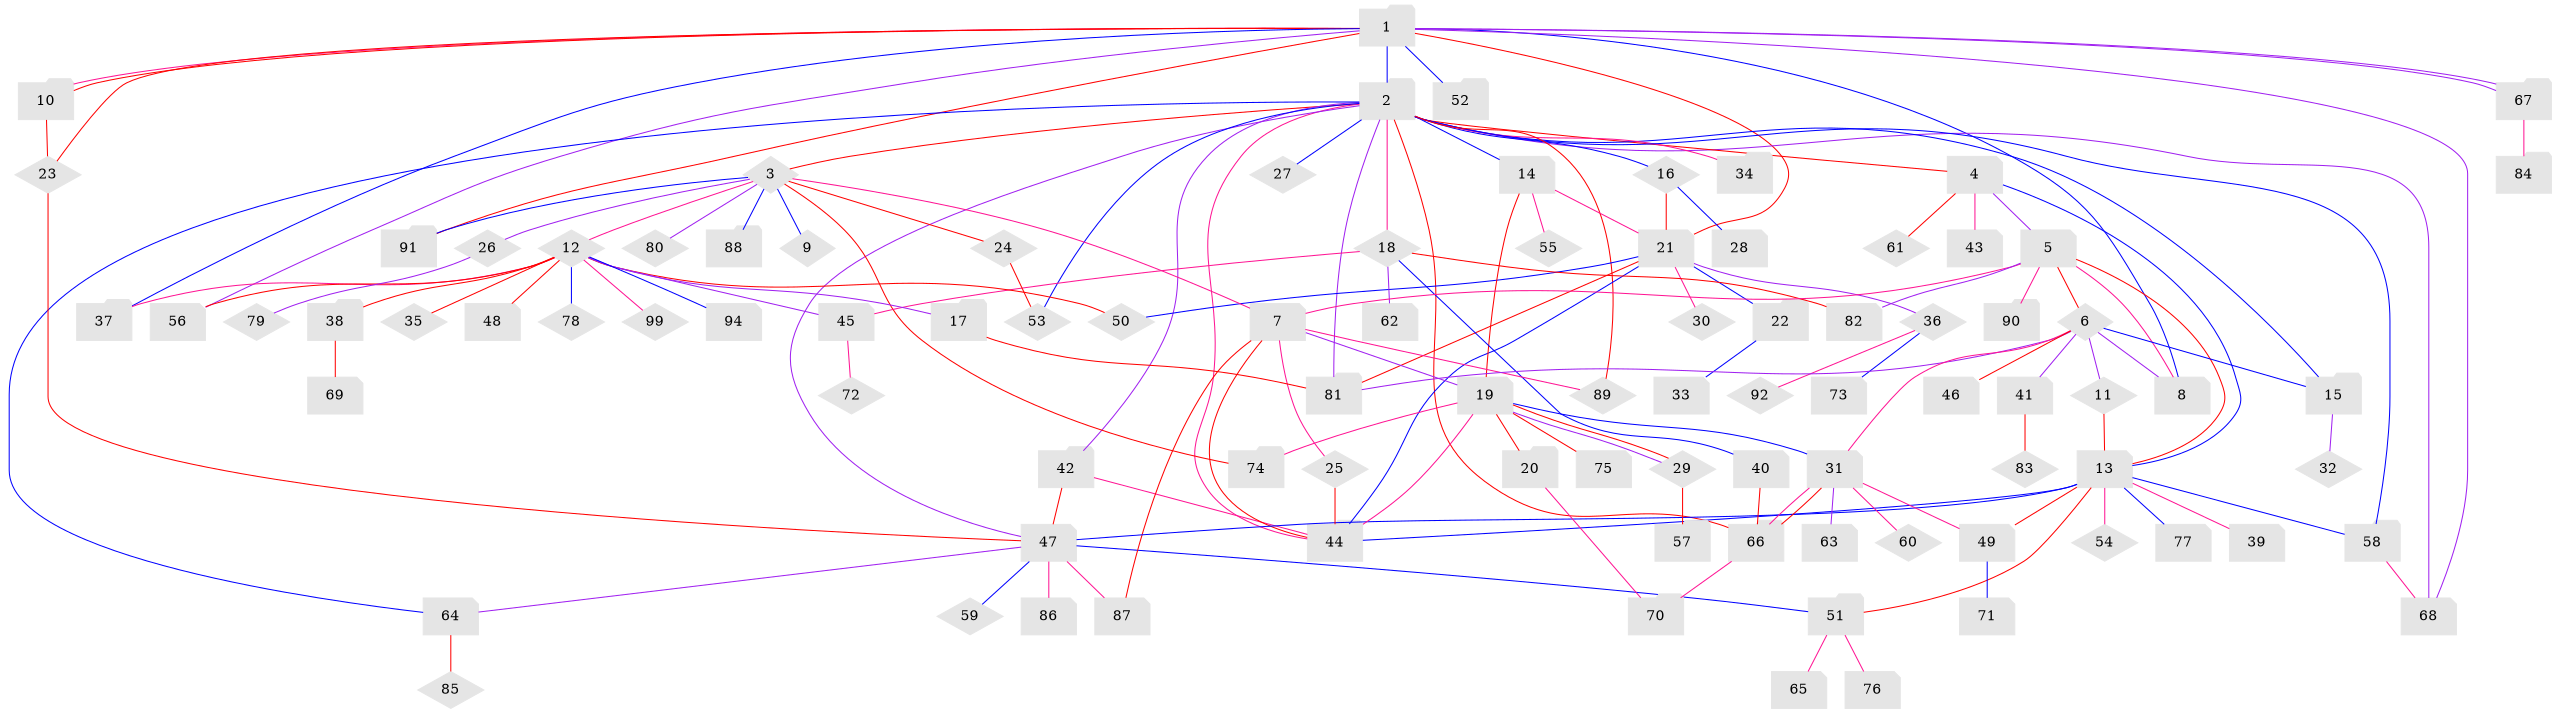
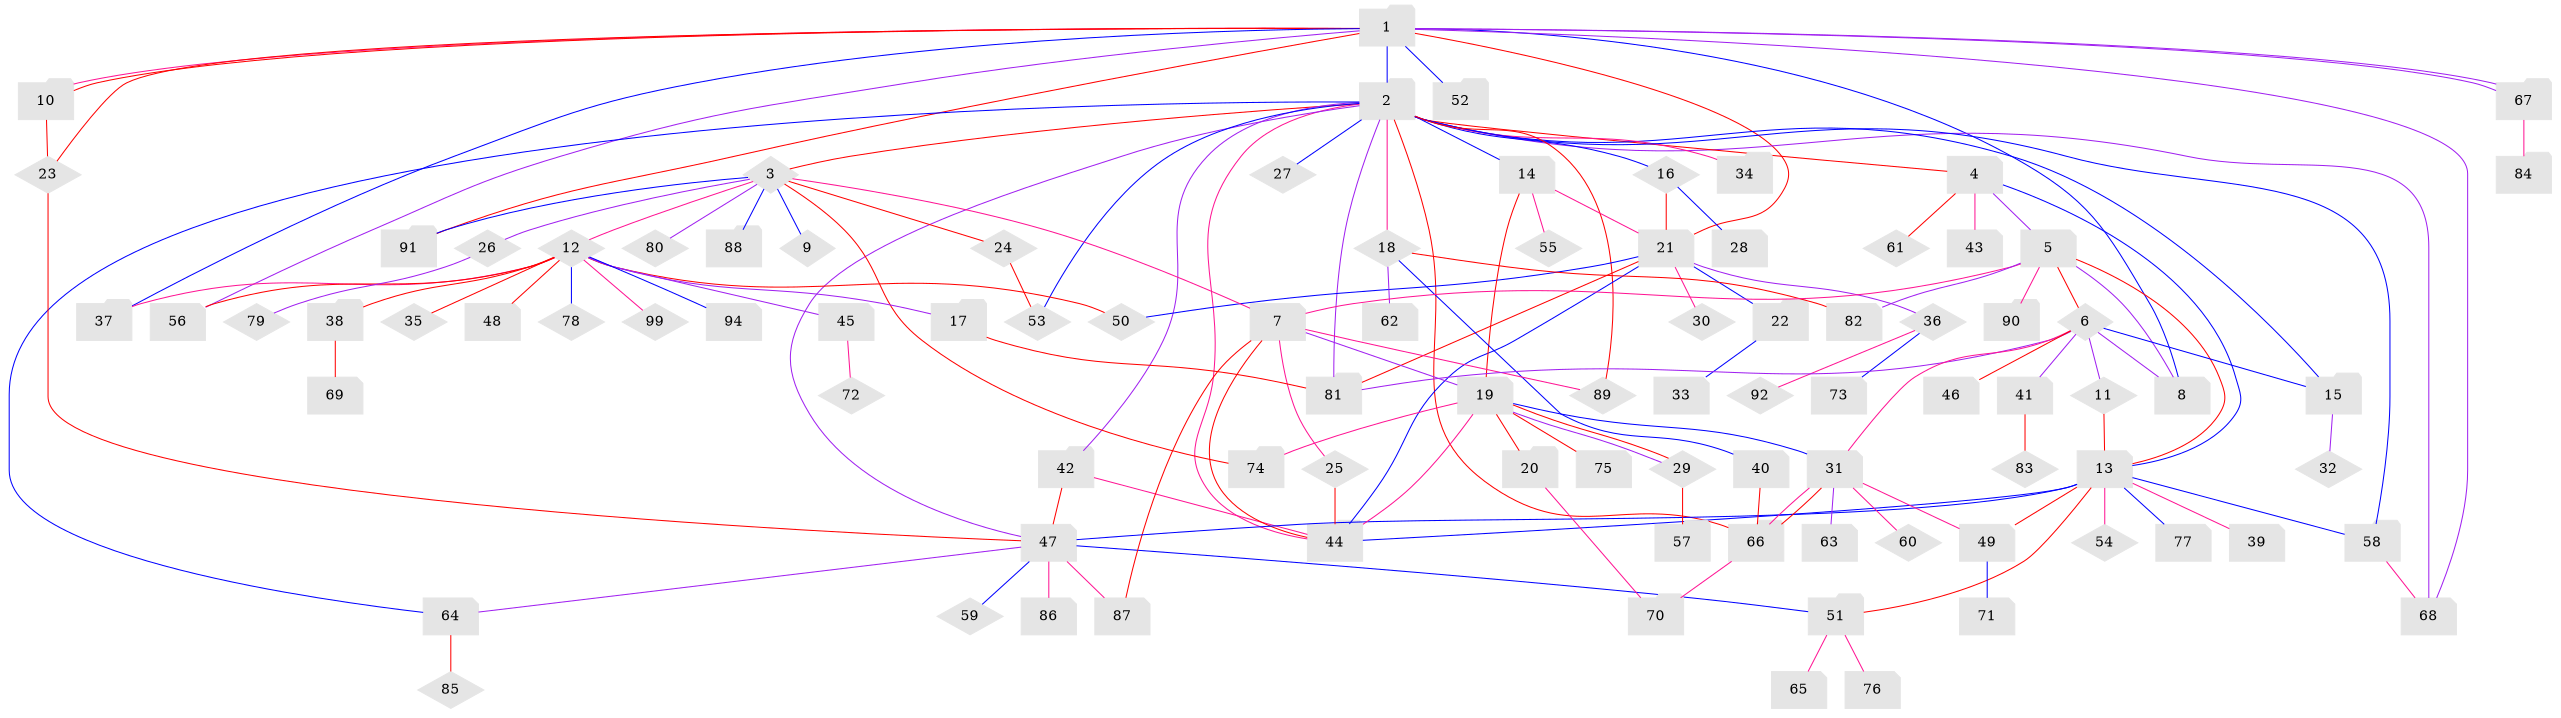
(1116, 276) -> none
(2132, 315) -> (2132, 315)
